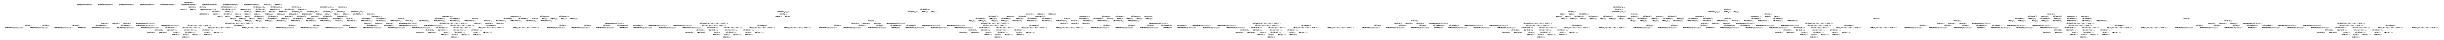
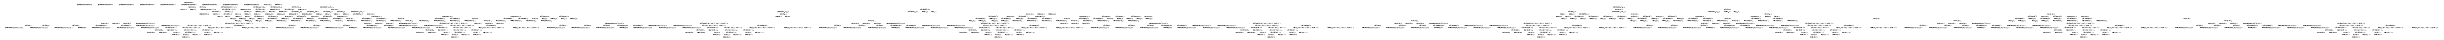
(342, 7) -> none
